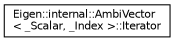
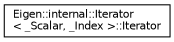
(87, 21) -> (87, 21)
